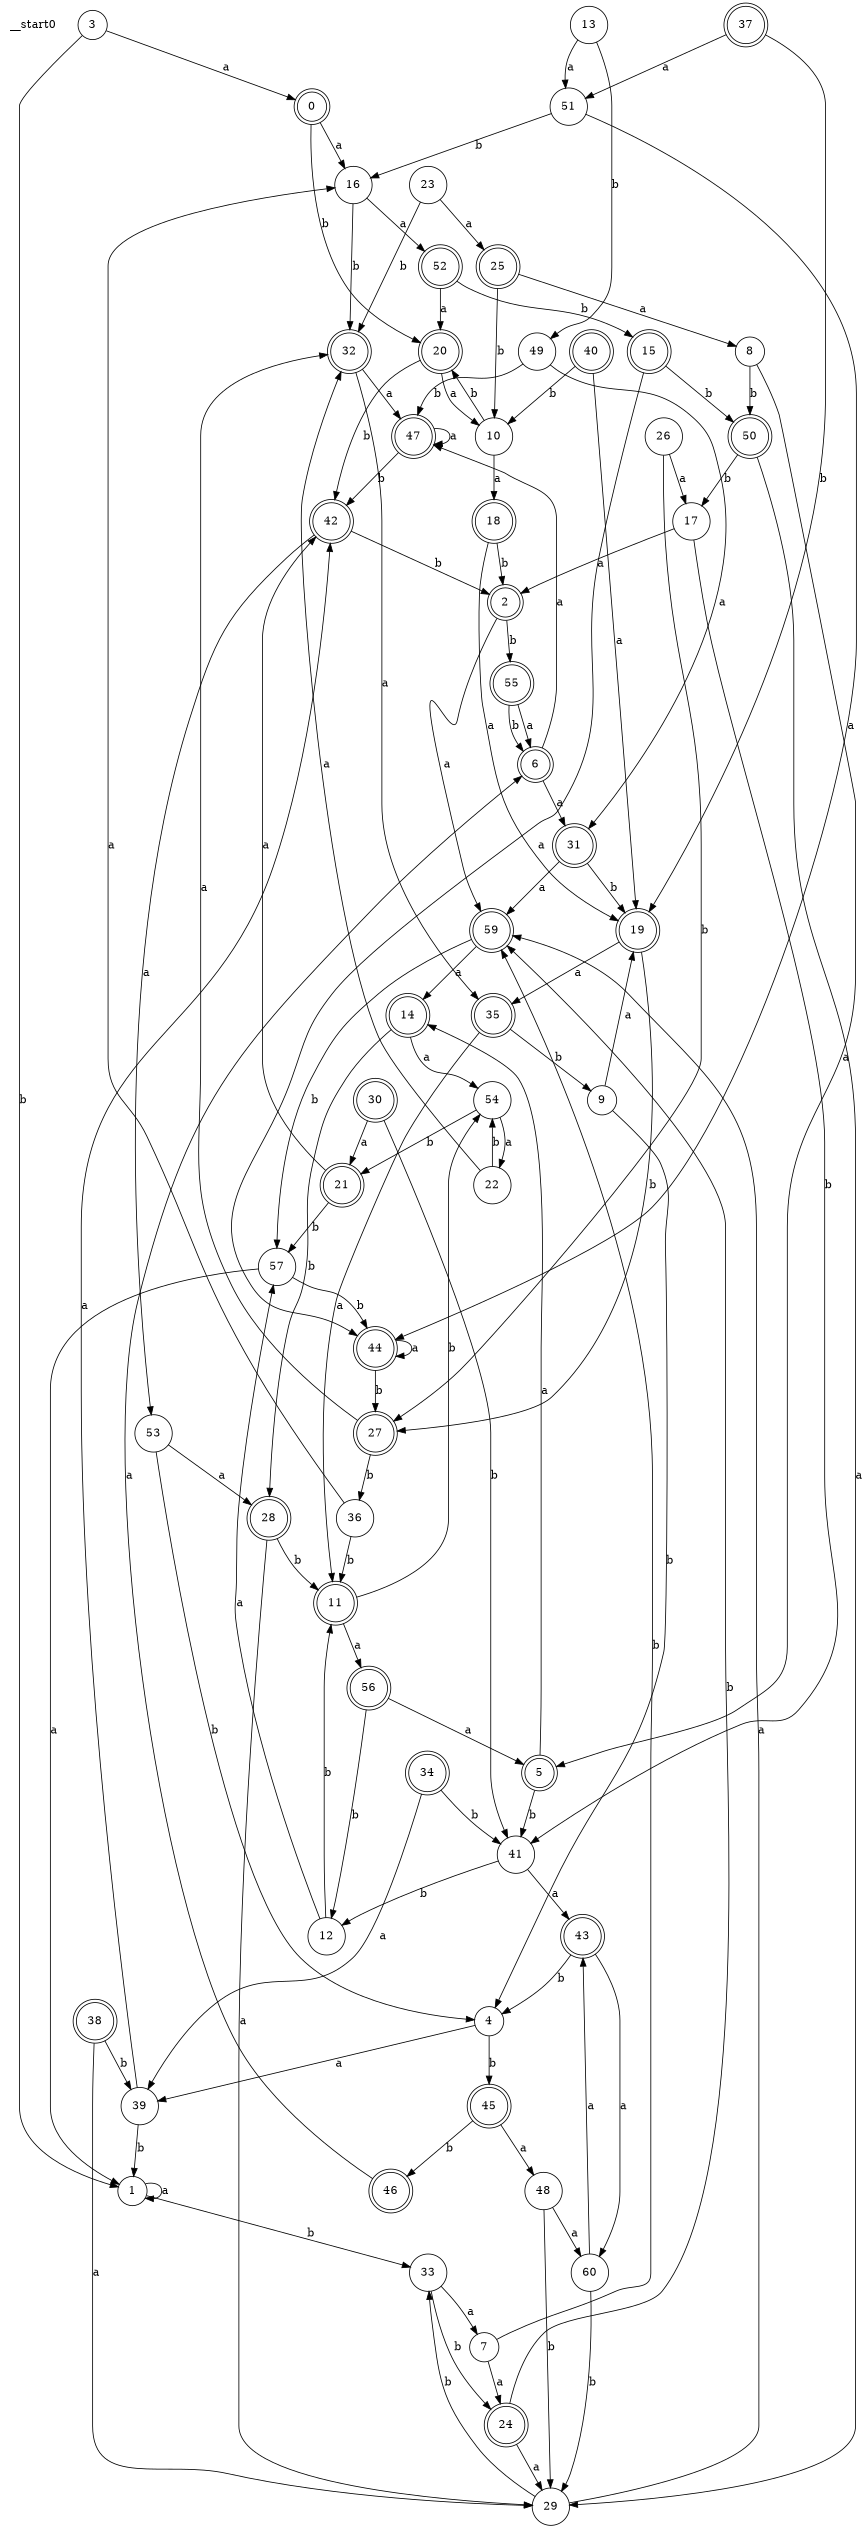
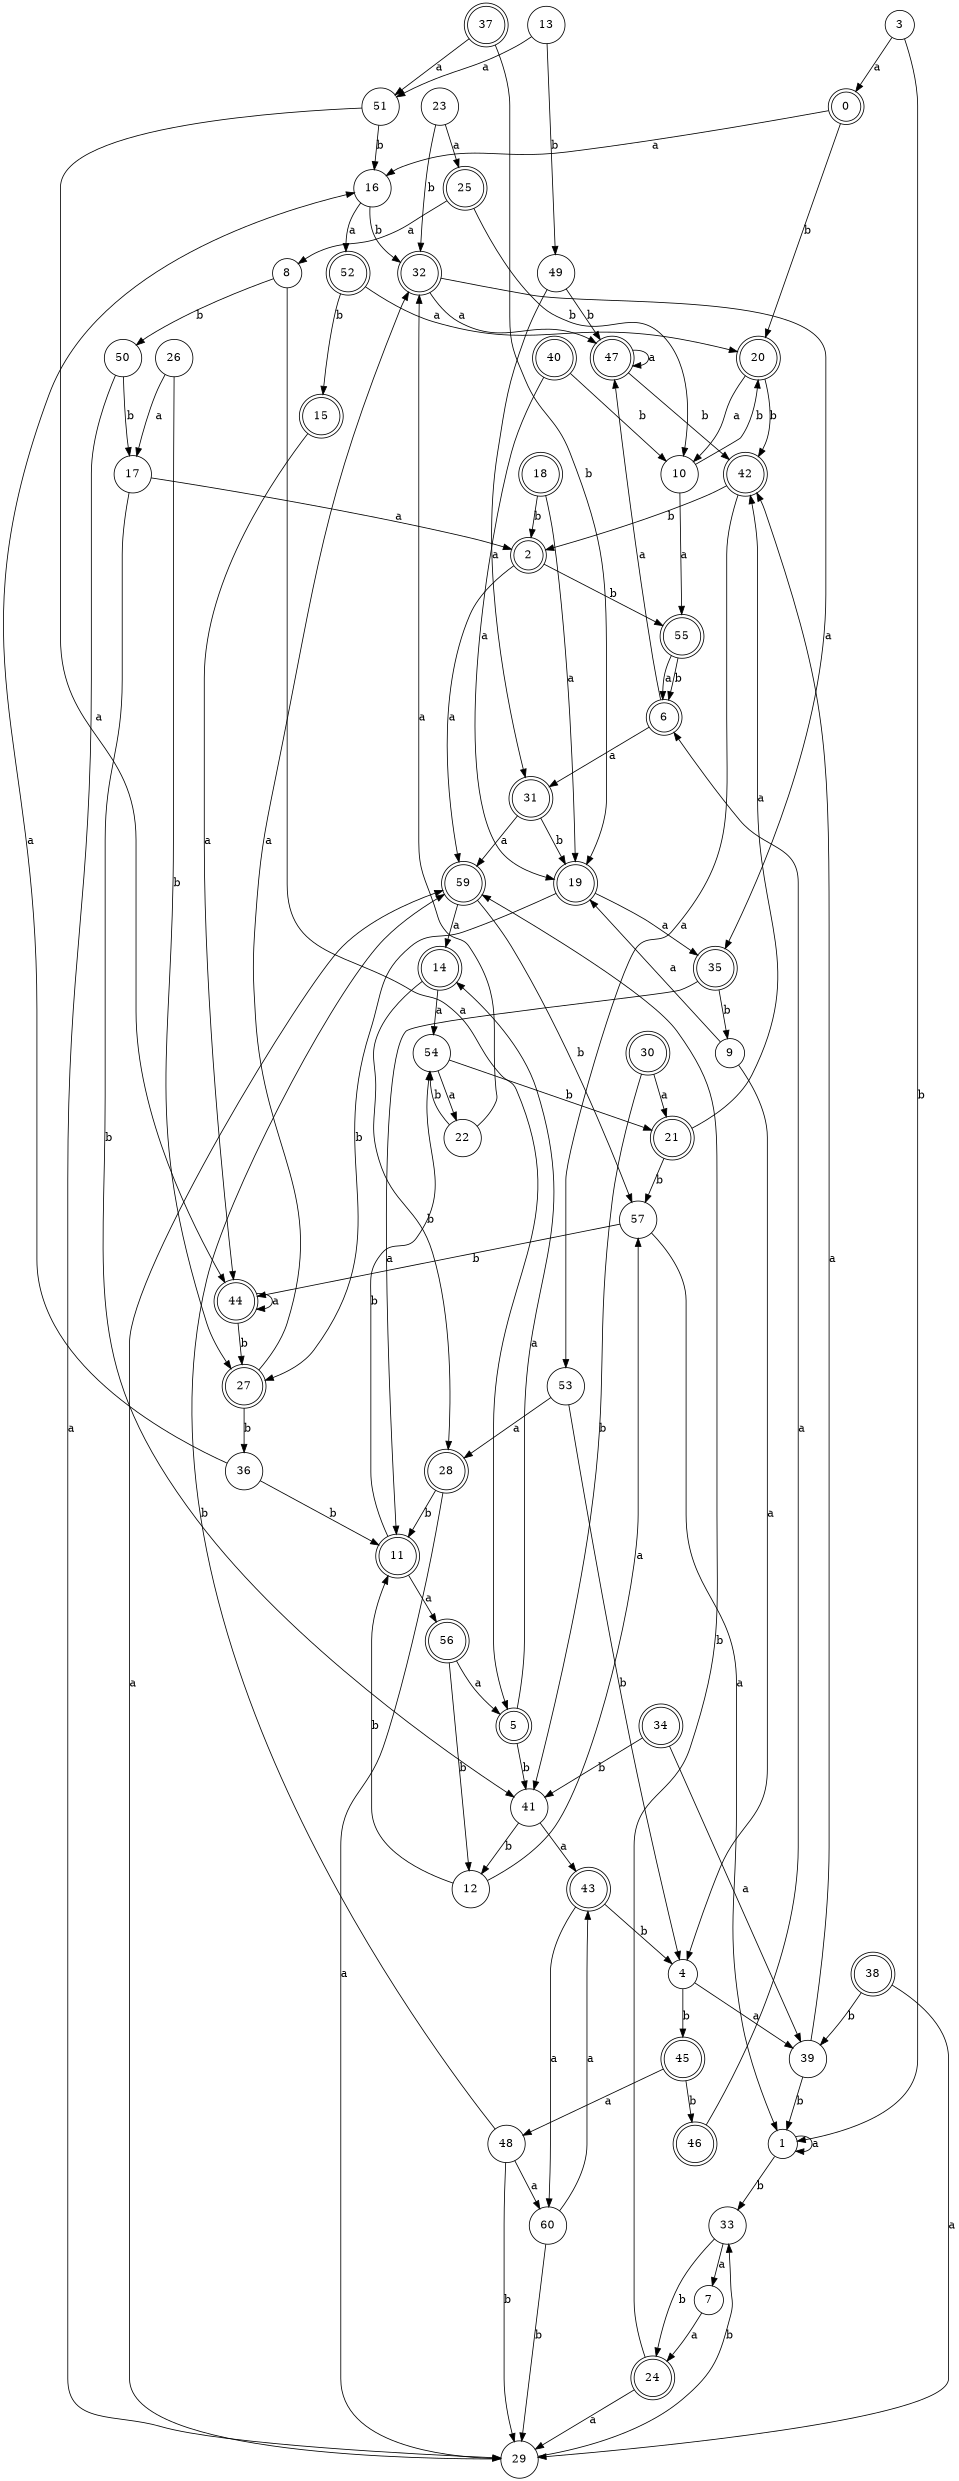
(33, 25) -> none
(696, 391) -> none
(750, 436) -> (123, 358)
(494, 474) -> (681, 550)
(670, 1561) -> (771, 1514)
(651, 1727) -> (203, 1514)
